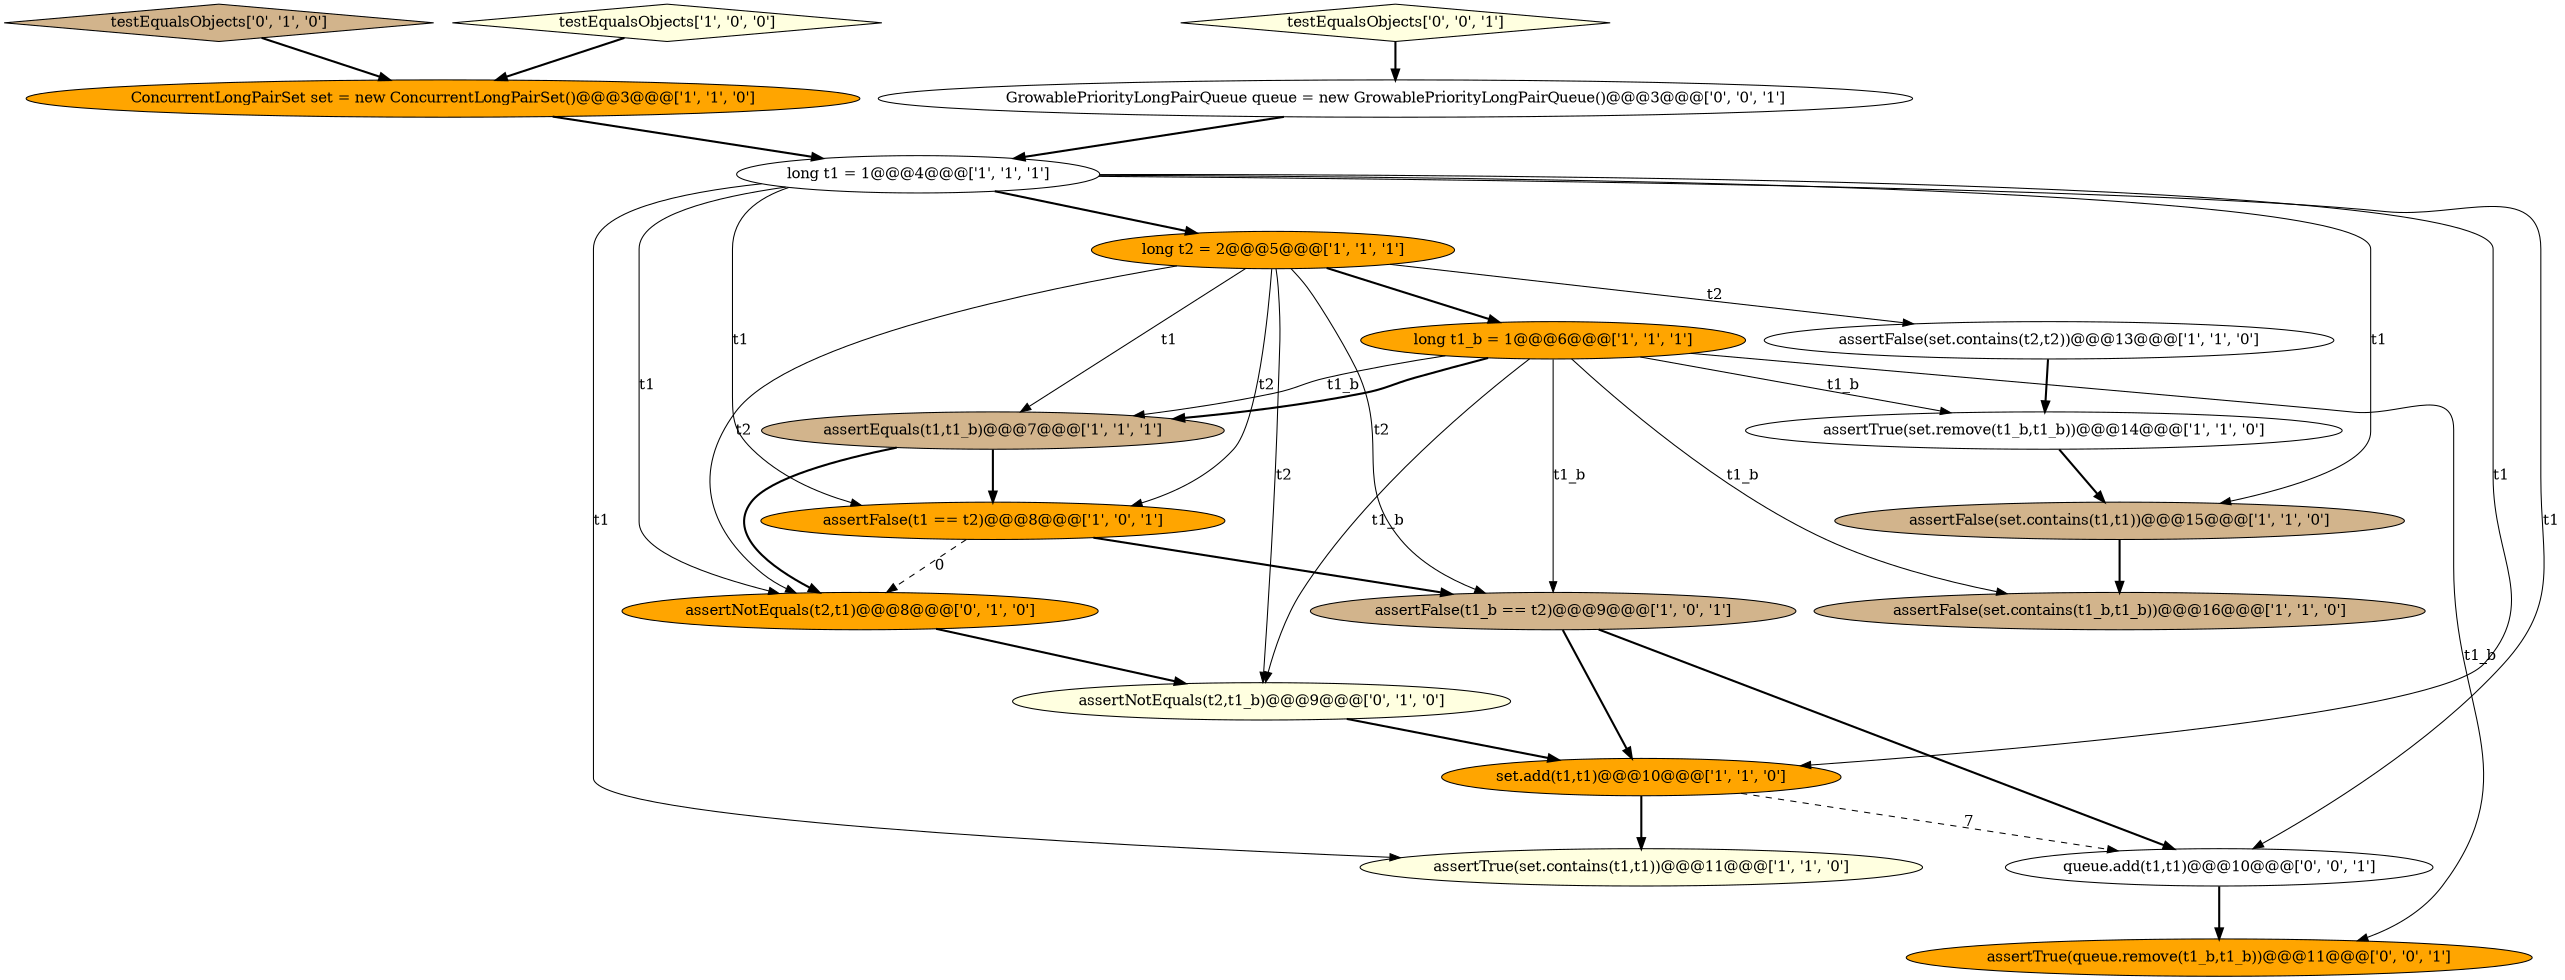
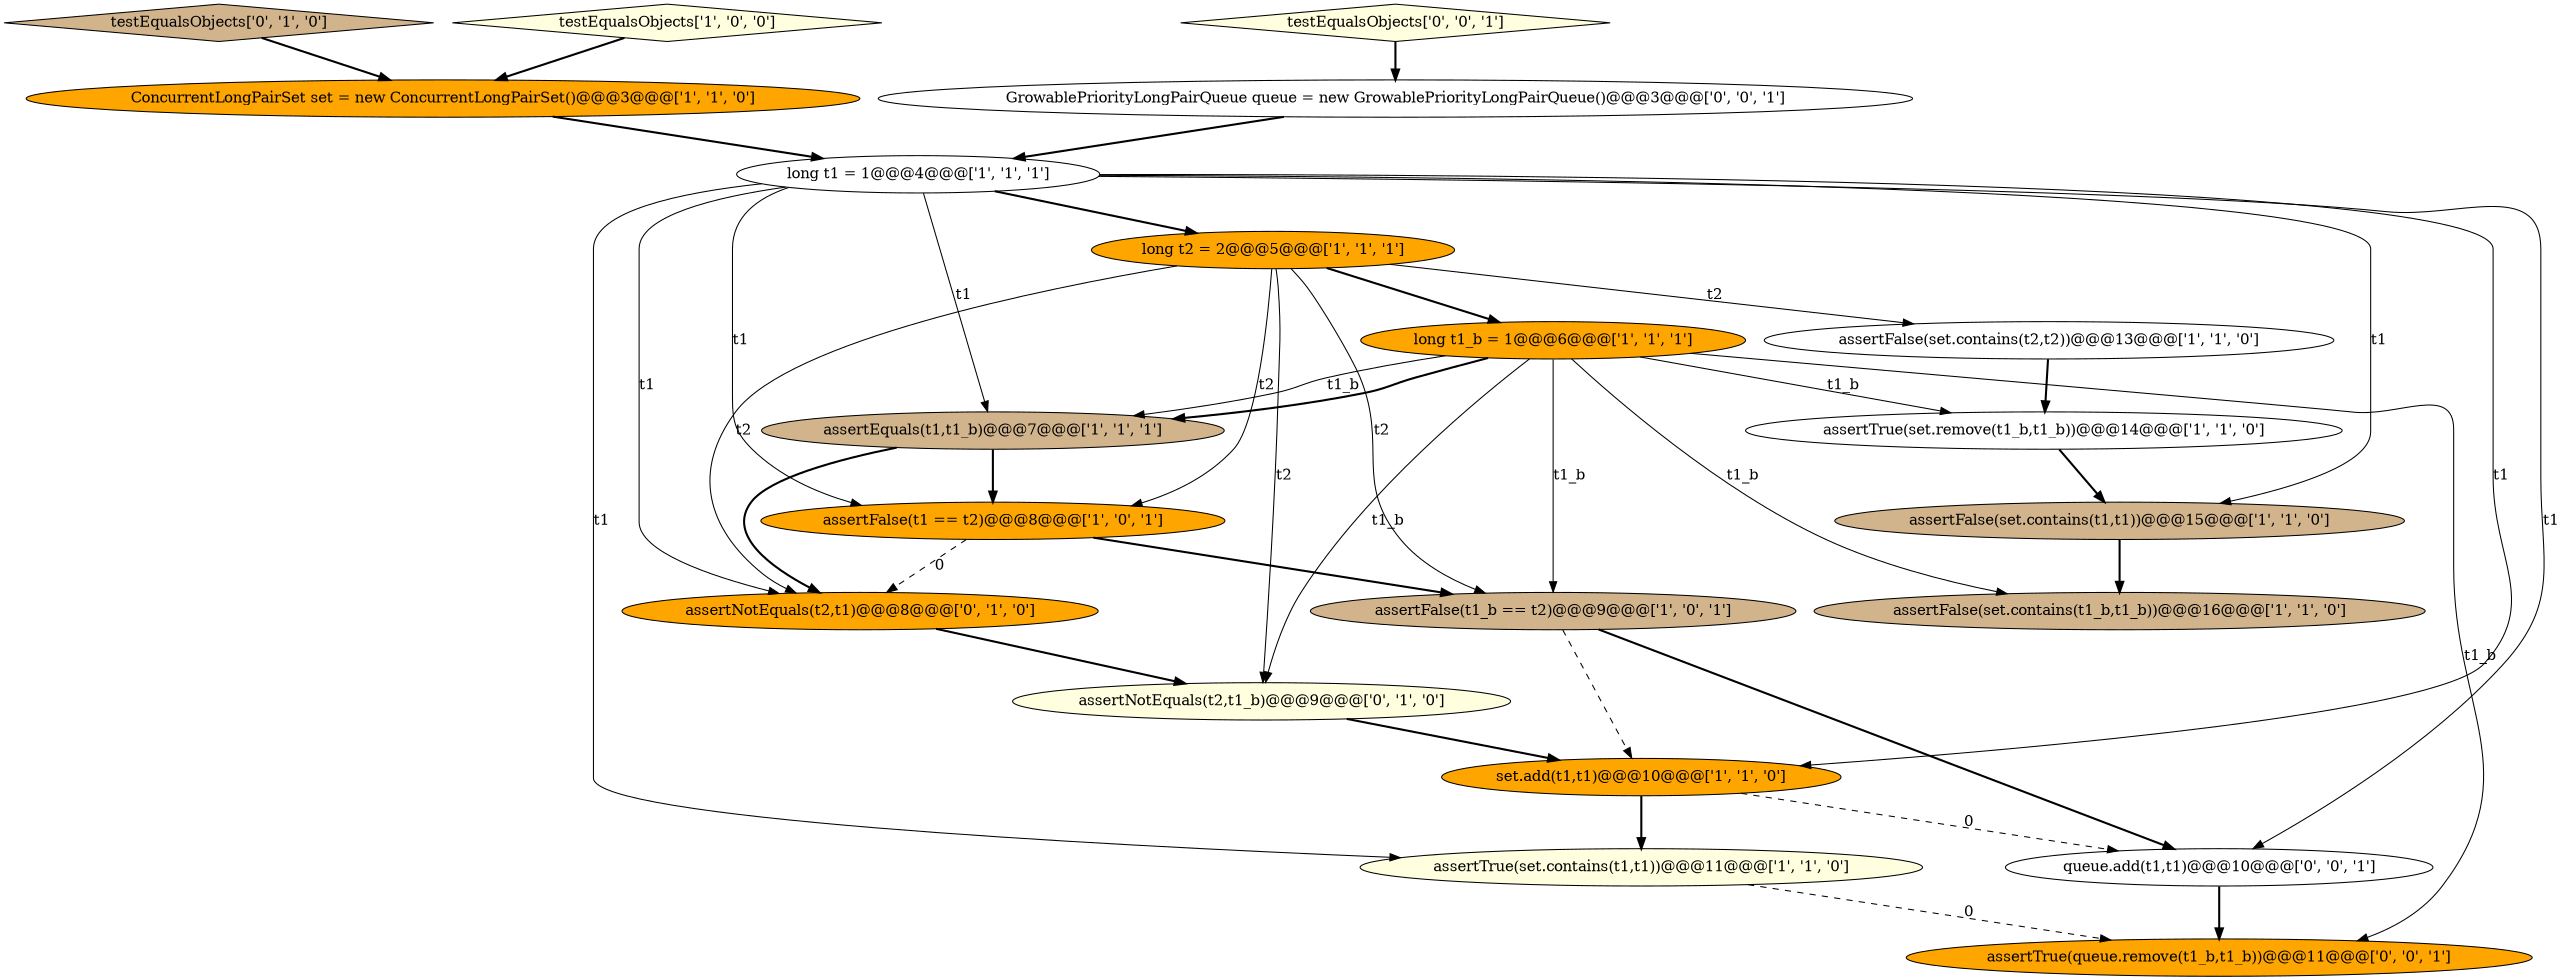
(1137, 337) -> (954, 297)
(1595, 689) -> (1595, 689)
(1969, 822) -> (1969, 822)
none -> (1924, 912)
